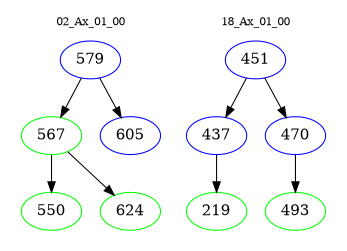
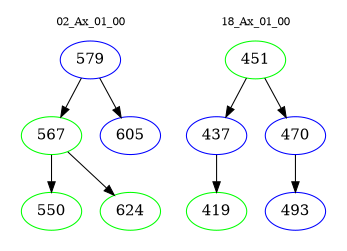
(255, 60) -> (255, 60)
(217, 211) -> (217, 211)
(295, 211) -> (295, 211)
